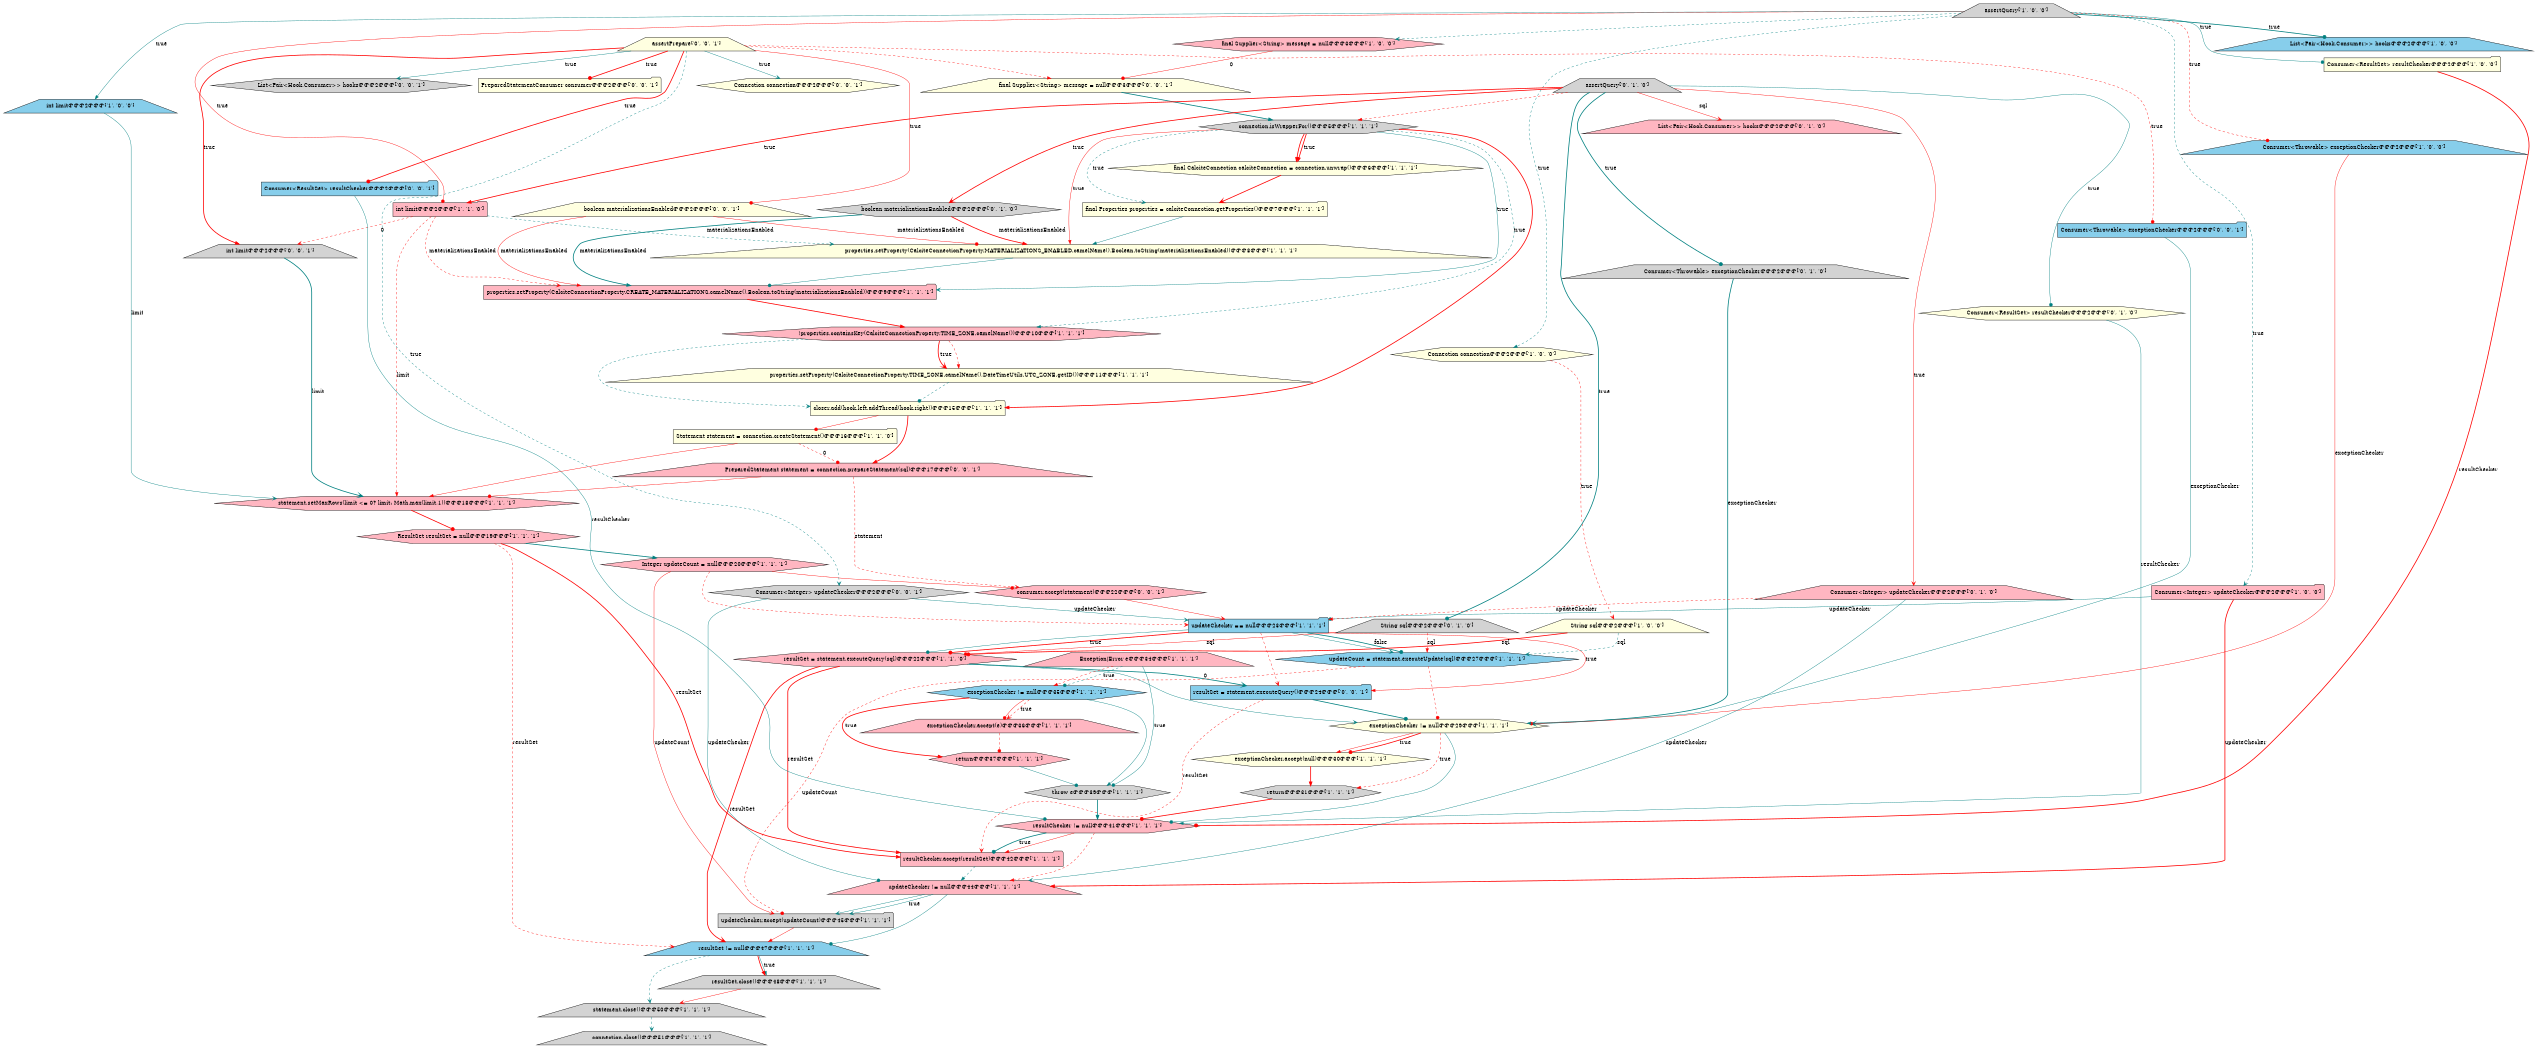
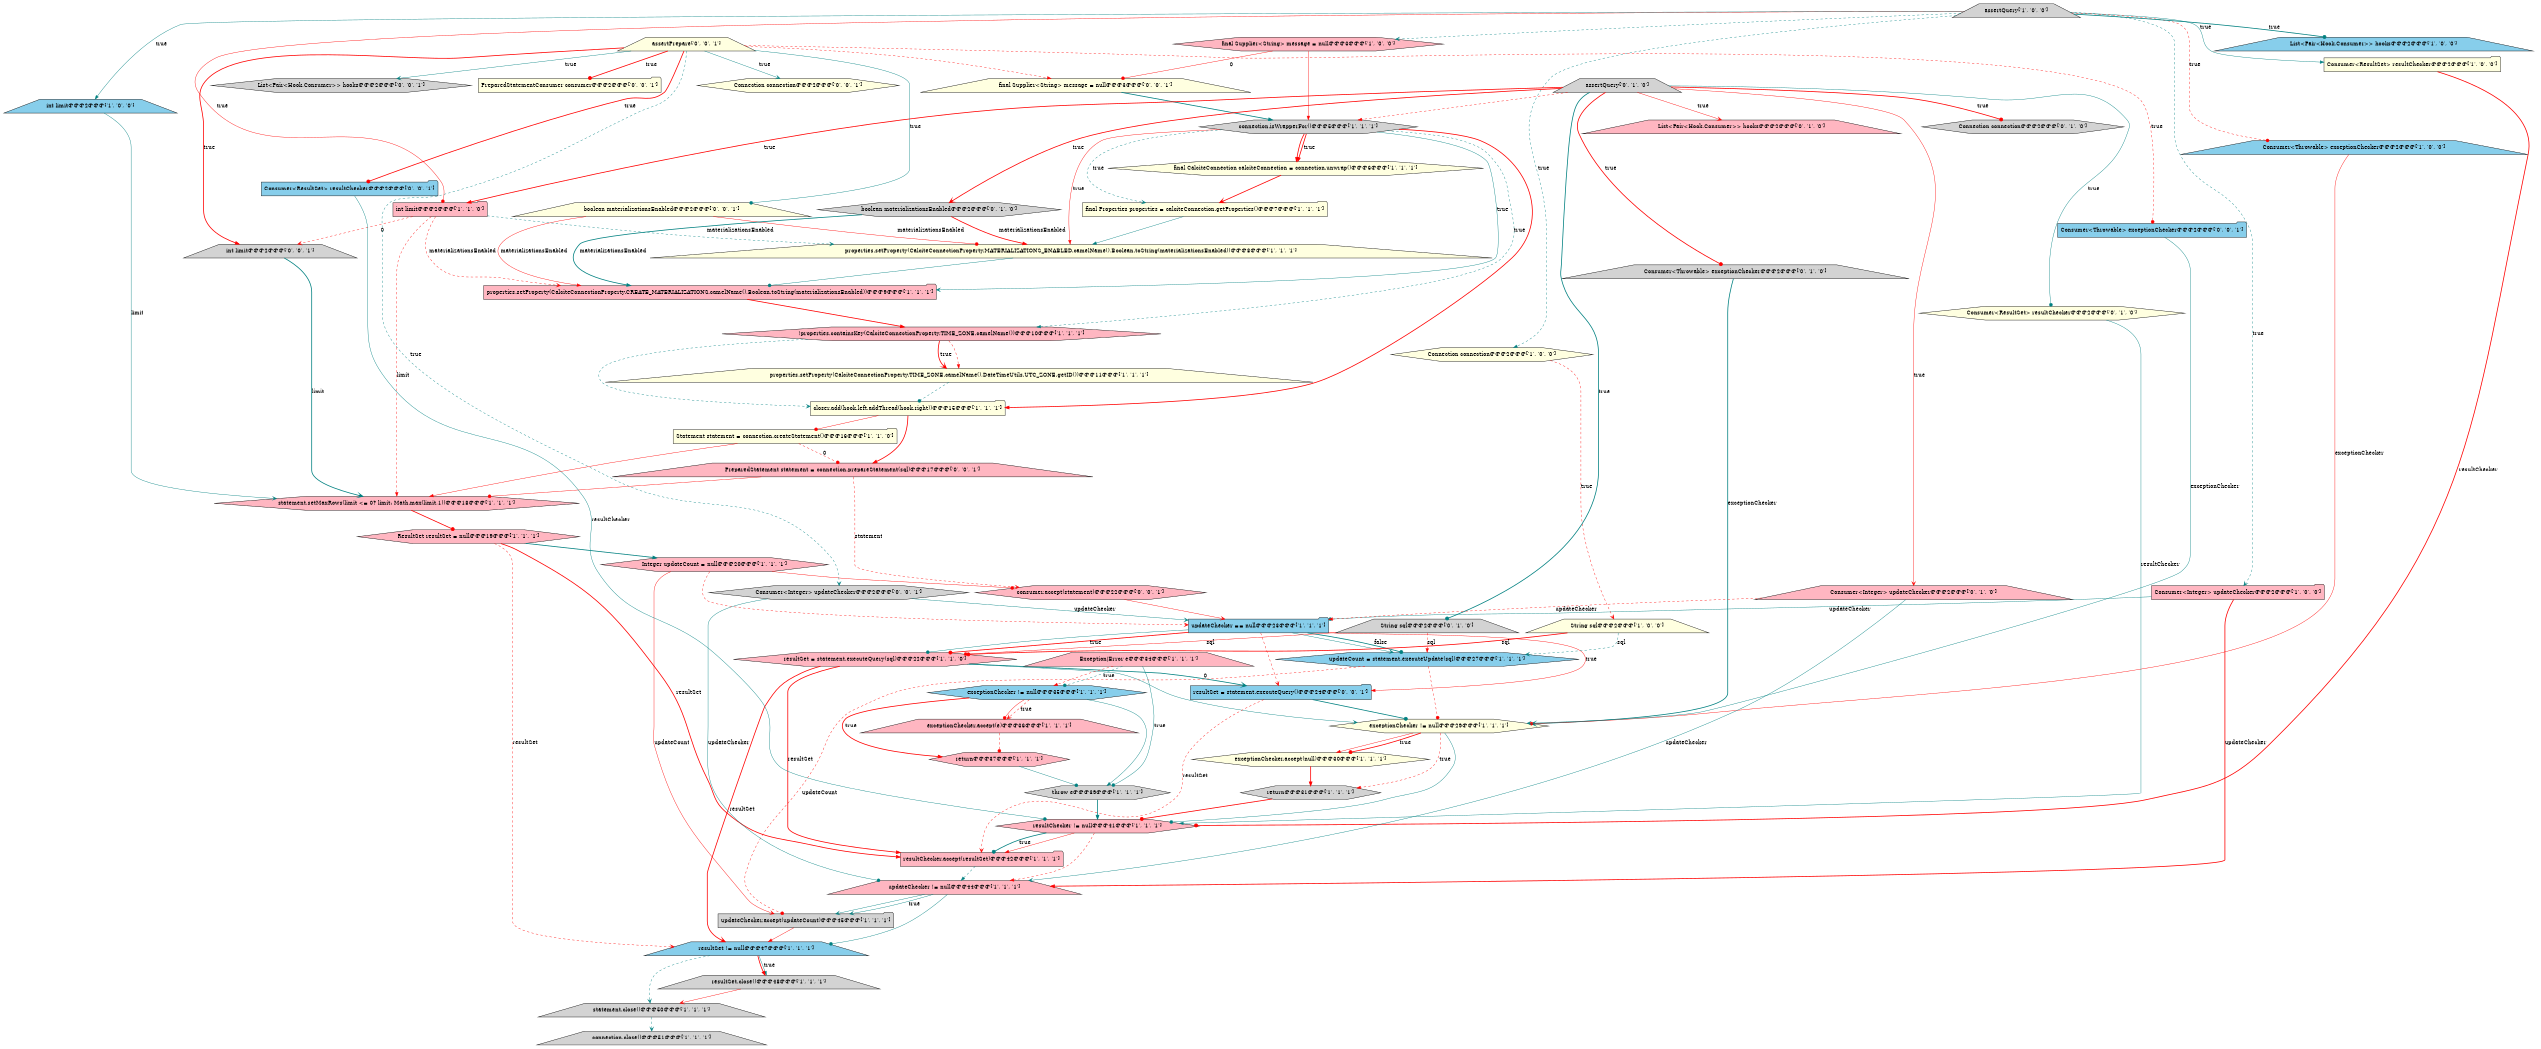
(2201, 31) -> (2201, 31)
none -> (1308, 84)
(1703, 106) -> (1703, 106)
none -> (2023, 127)
(910, 128) -> (910, 128)
(1620, 191) -> (1620, 191)
(2028, 623) -> (2028, 623)
